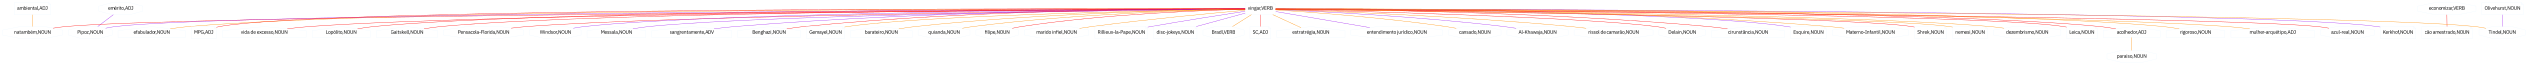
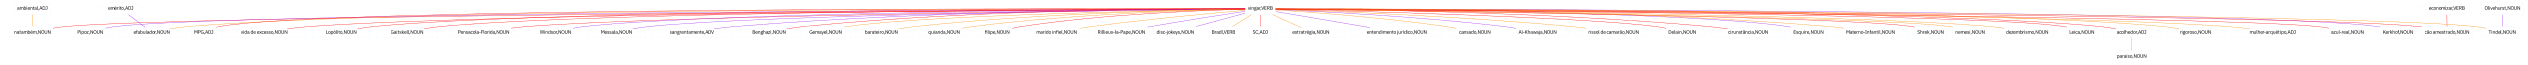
none -> (1849, 13)
(106, 21) -> (137, 21)
